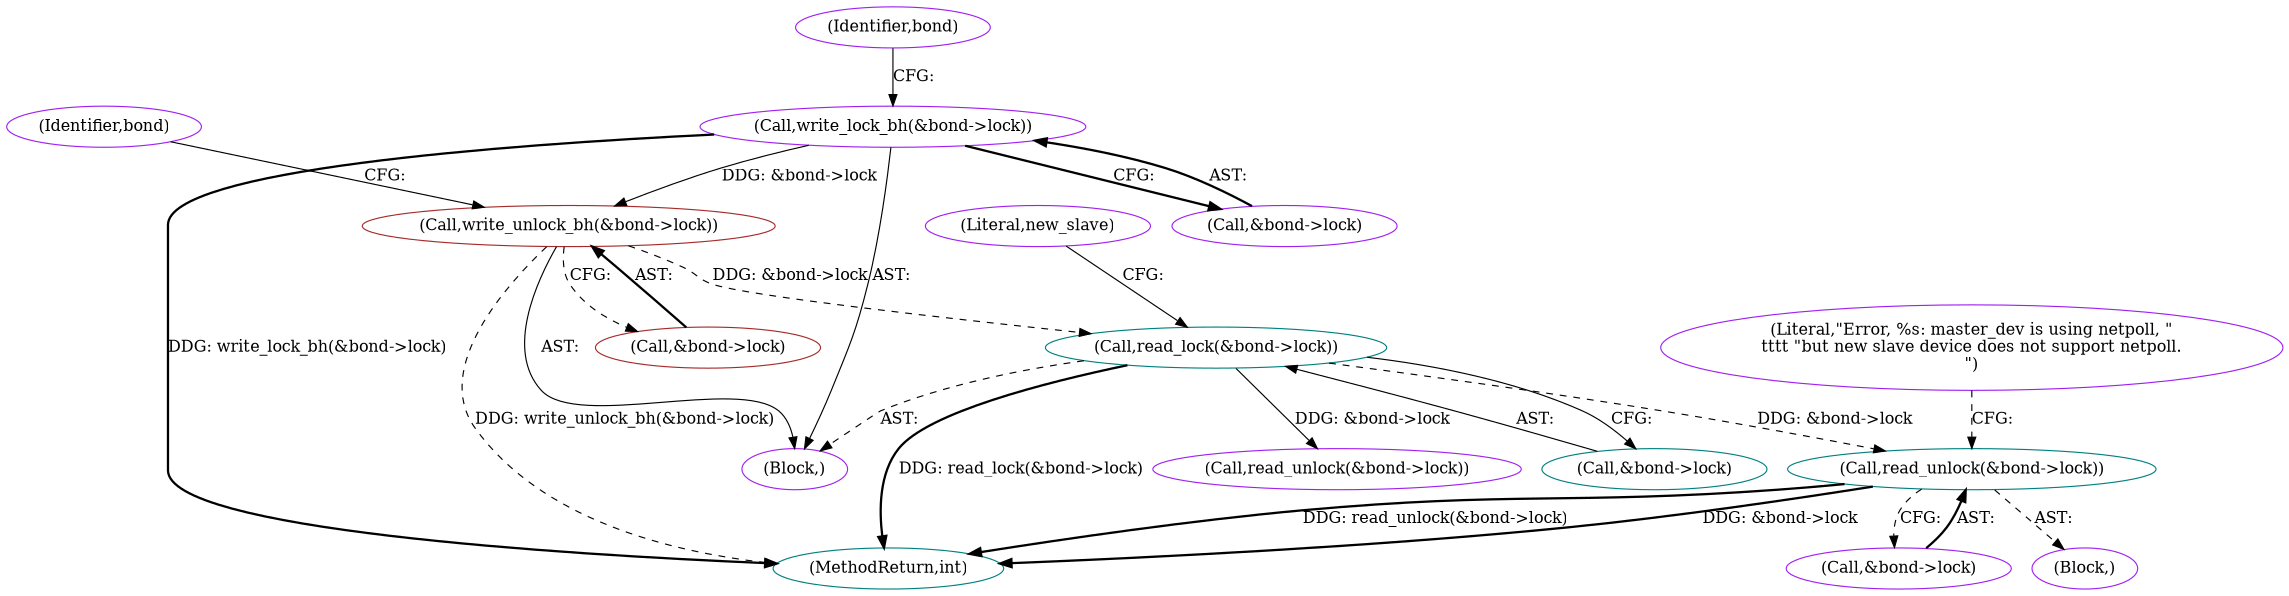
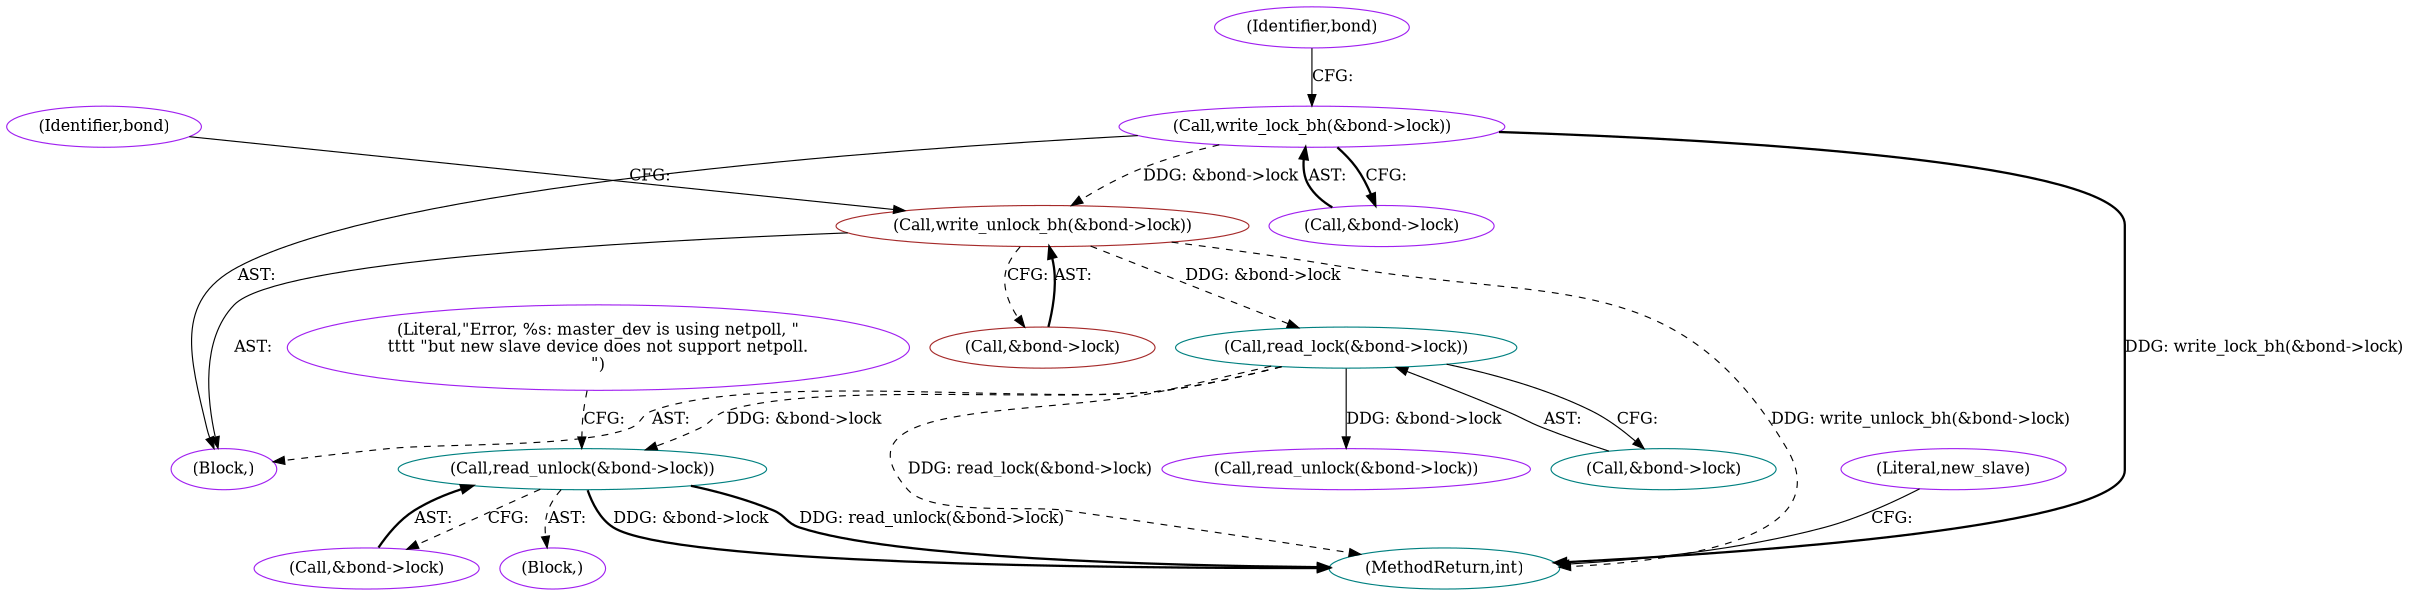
(716, 170) -> (1148, 166)
(1122, 283) -> (1757, 542)
(965, 410) -> (911, 492)
